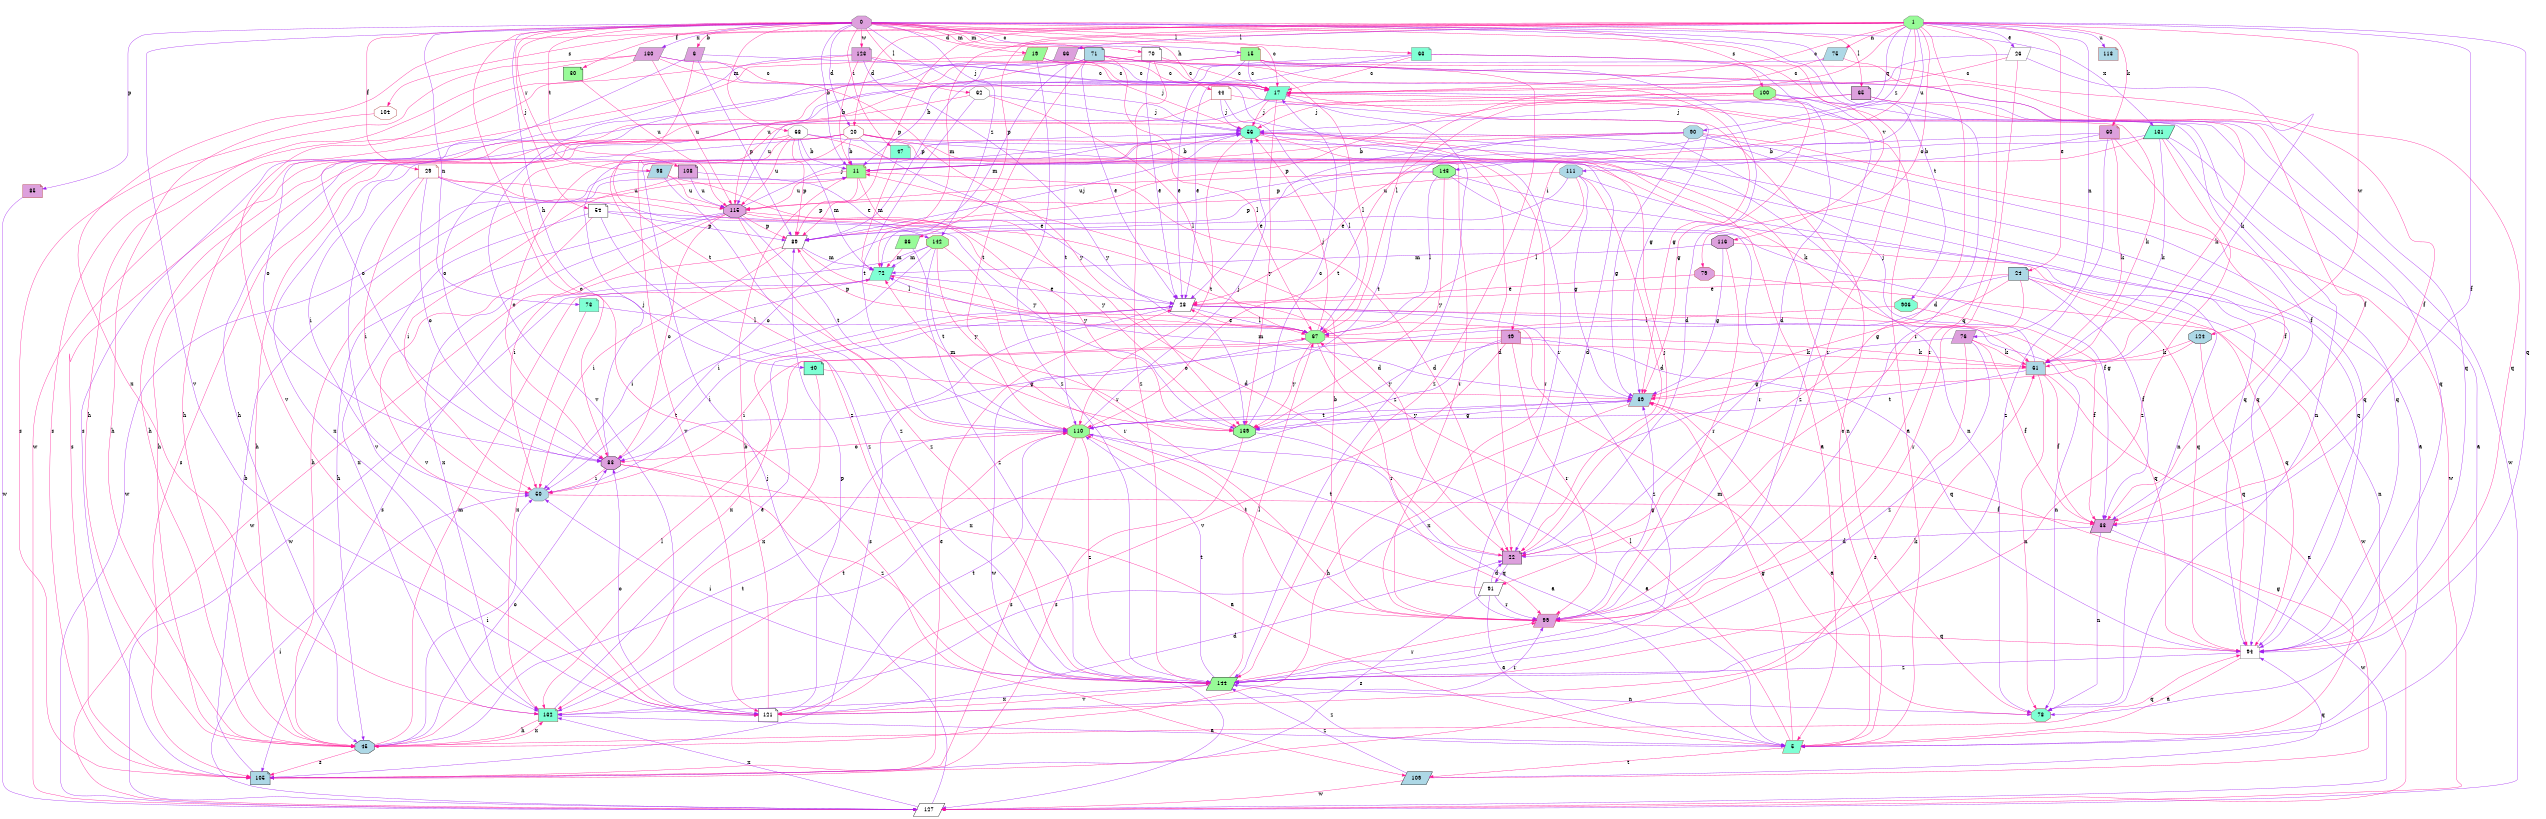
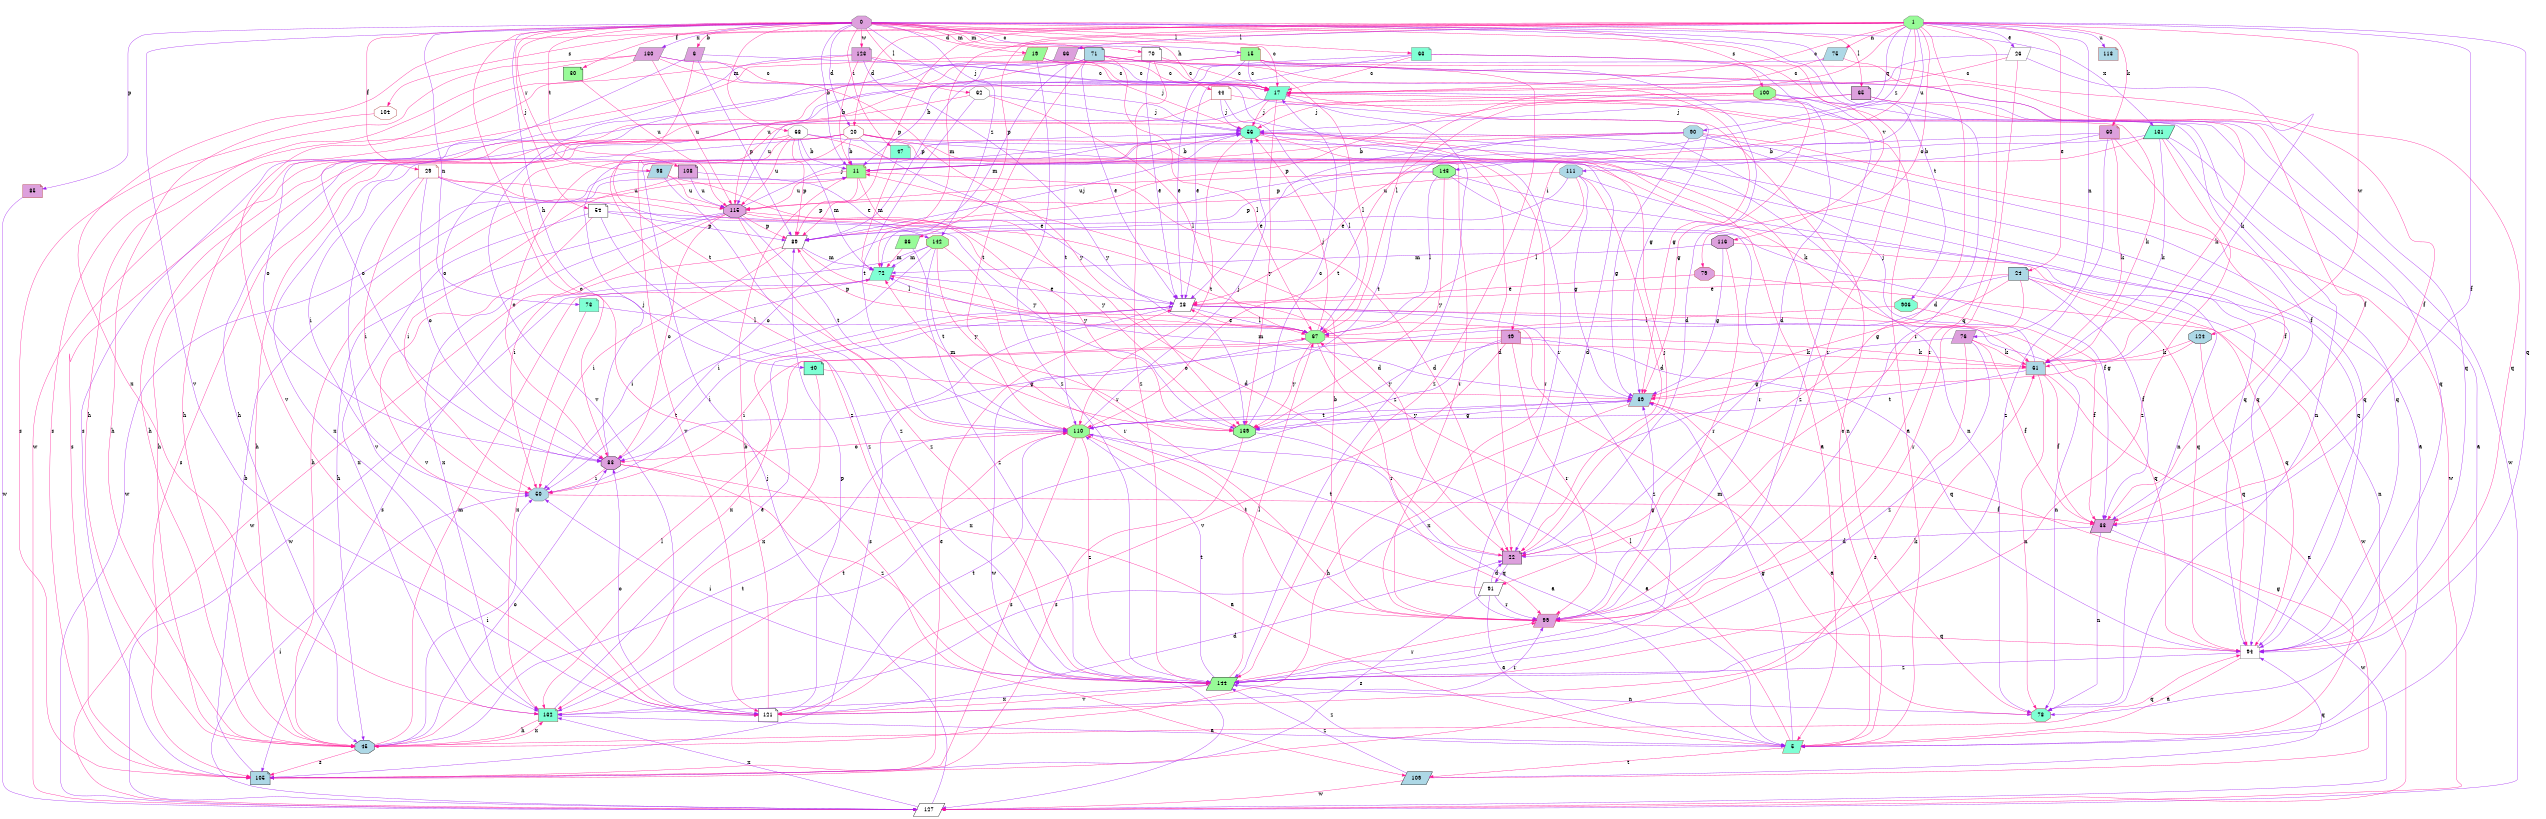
(1753, 558) -> (1753, 558)
